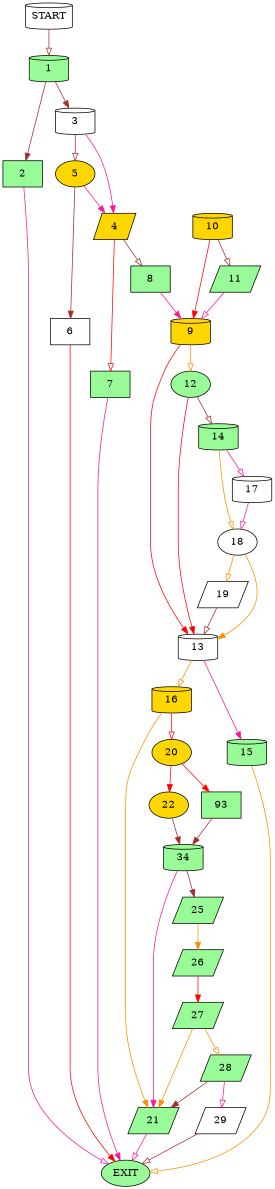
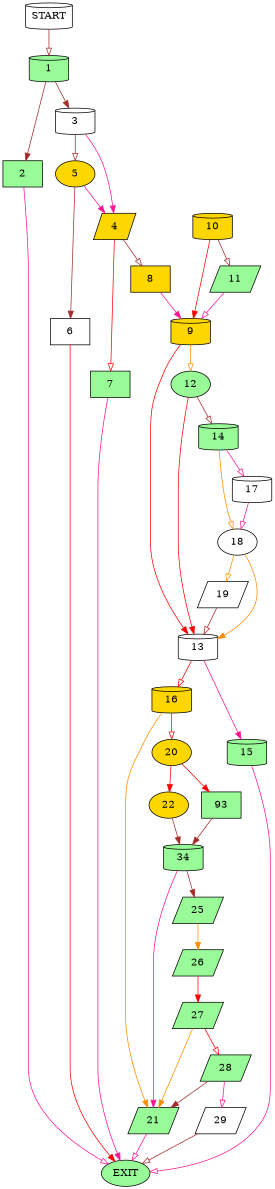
(150, 279) -> (150, 279)
(187, 670) -> (187, 670)
(270, 1003) -> (270, 1003)
(210, 1039) -> (210, 1039)
